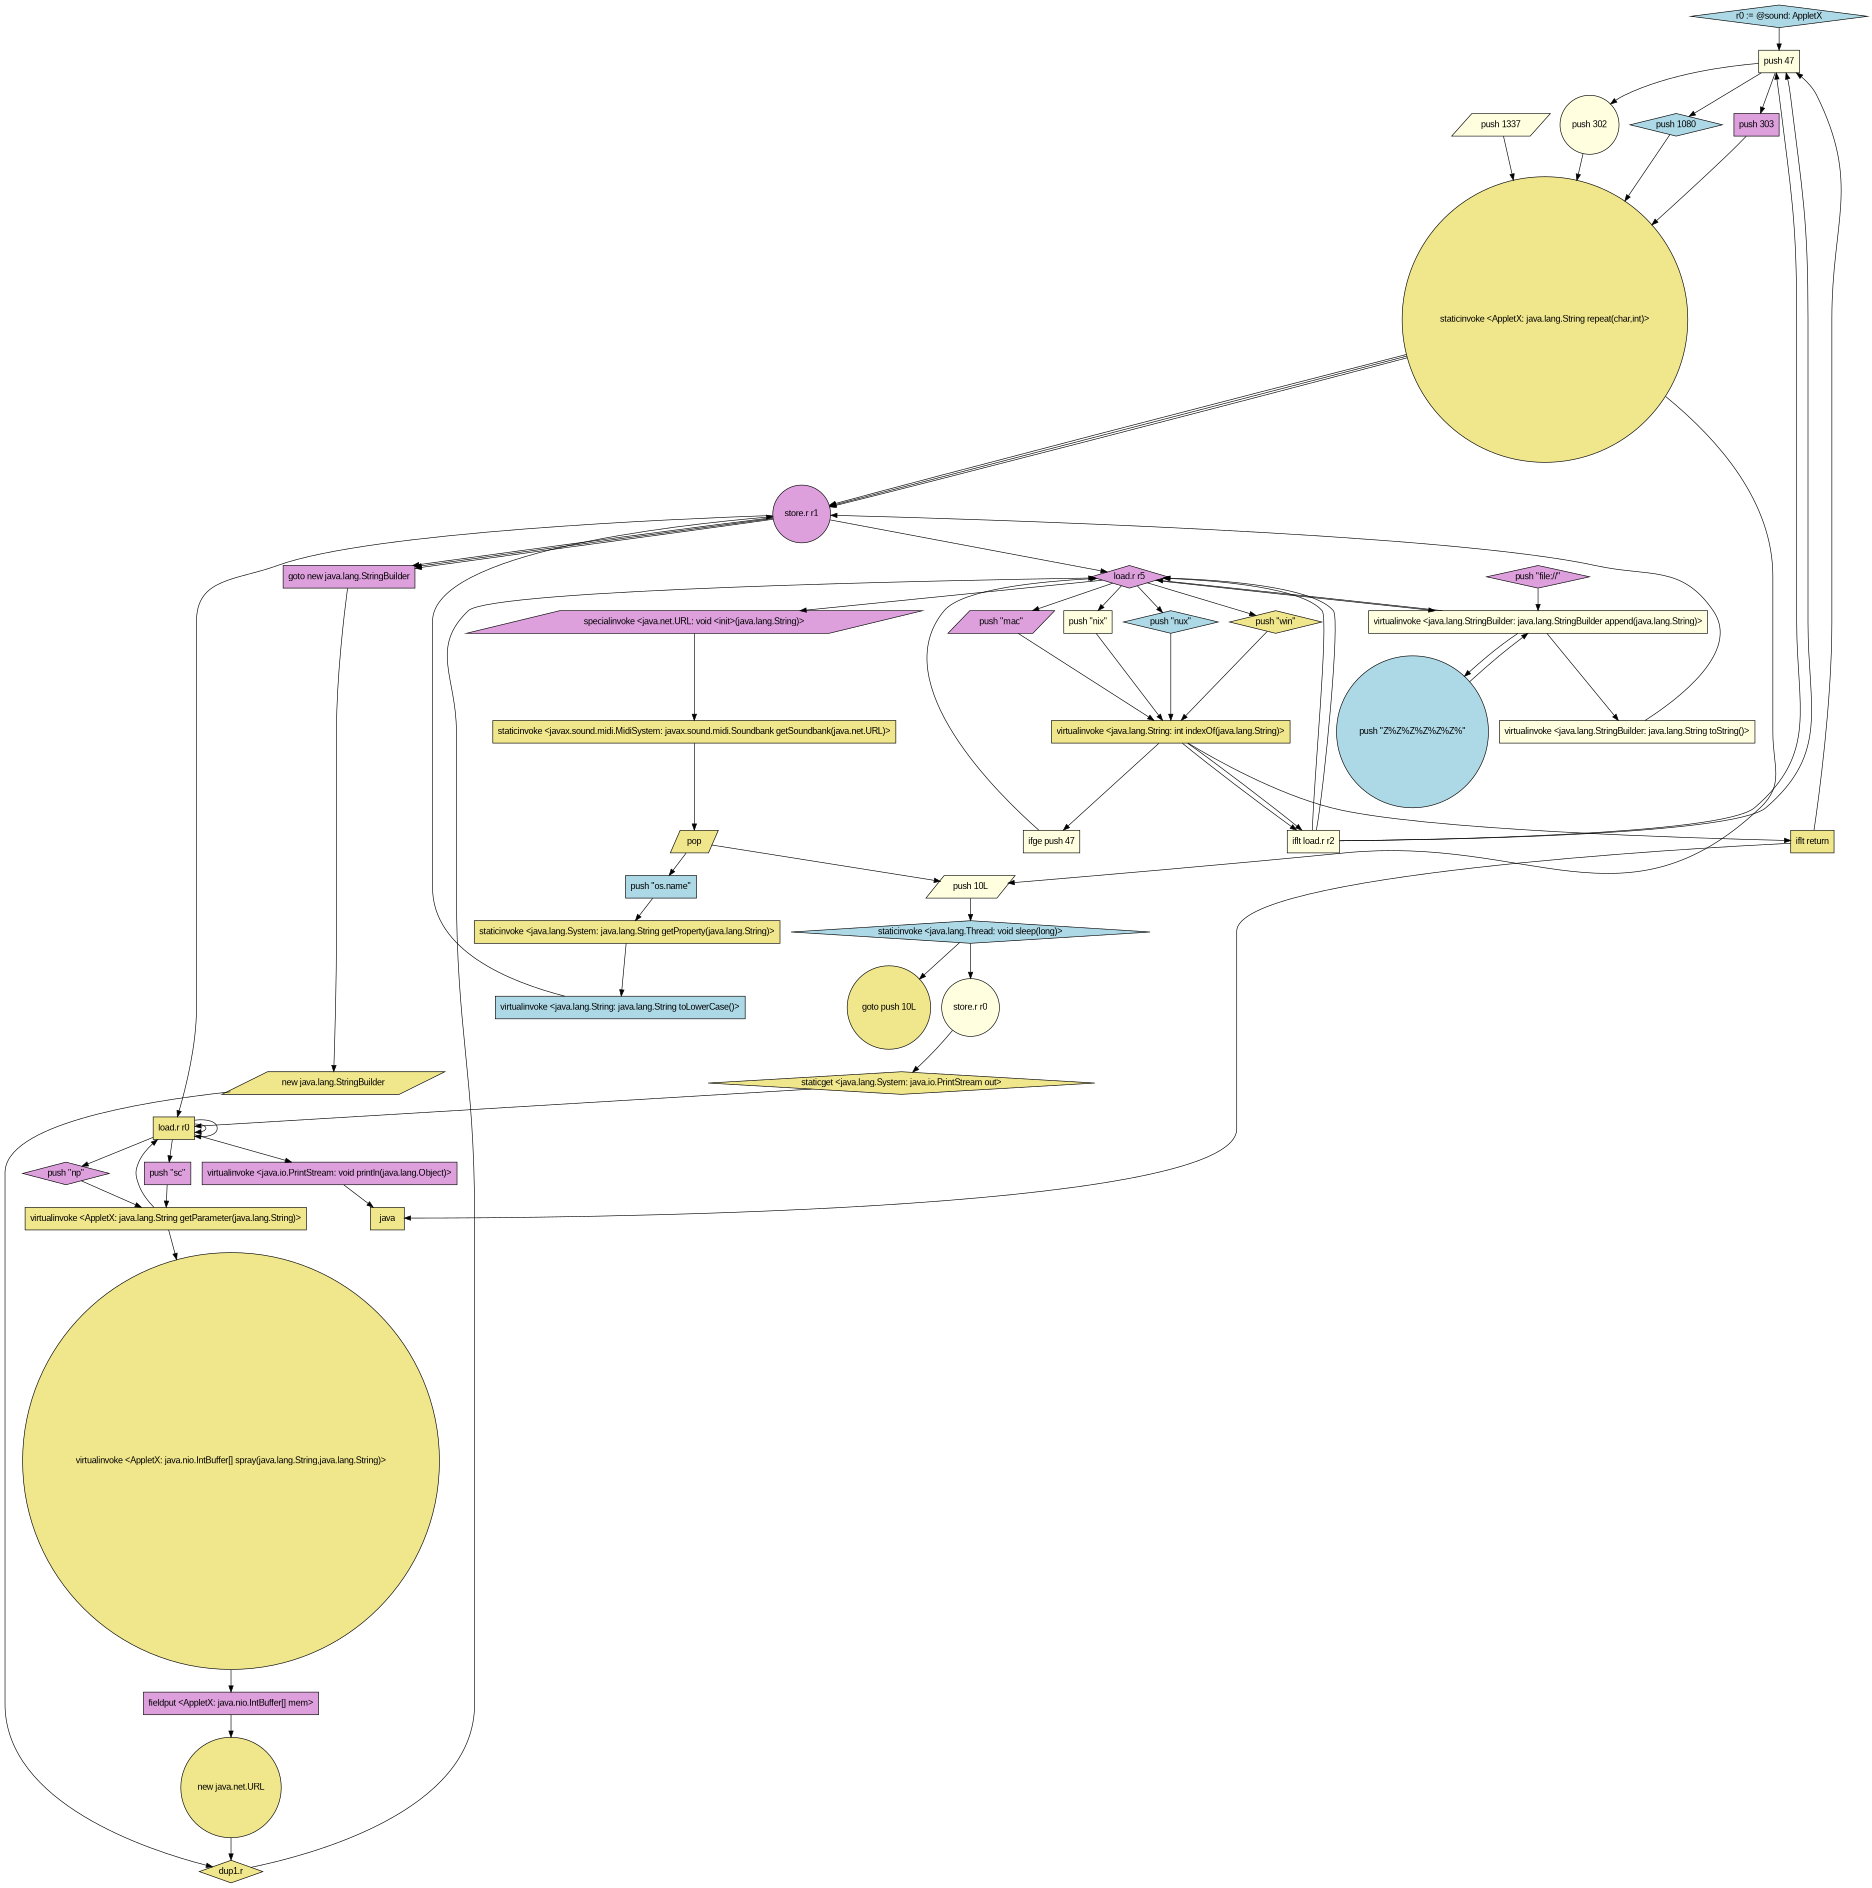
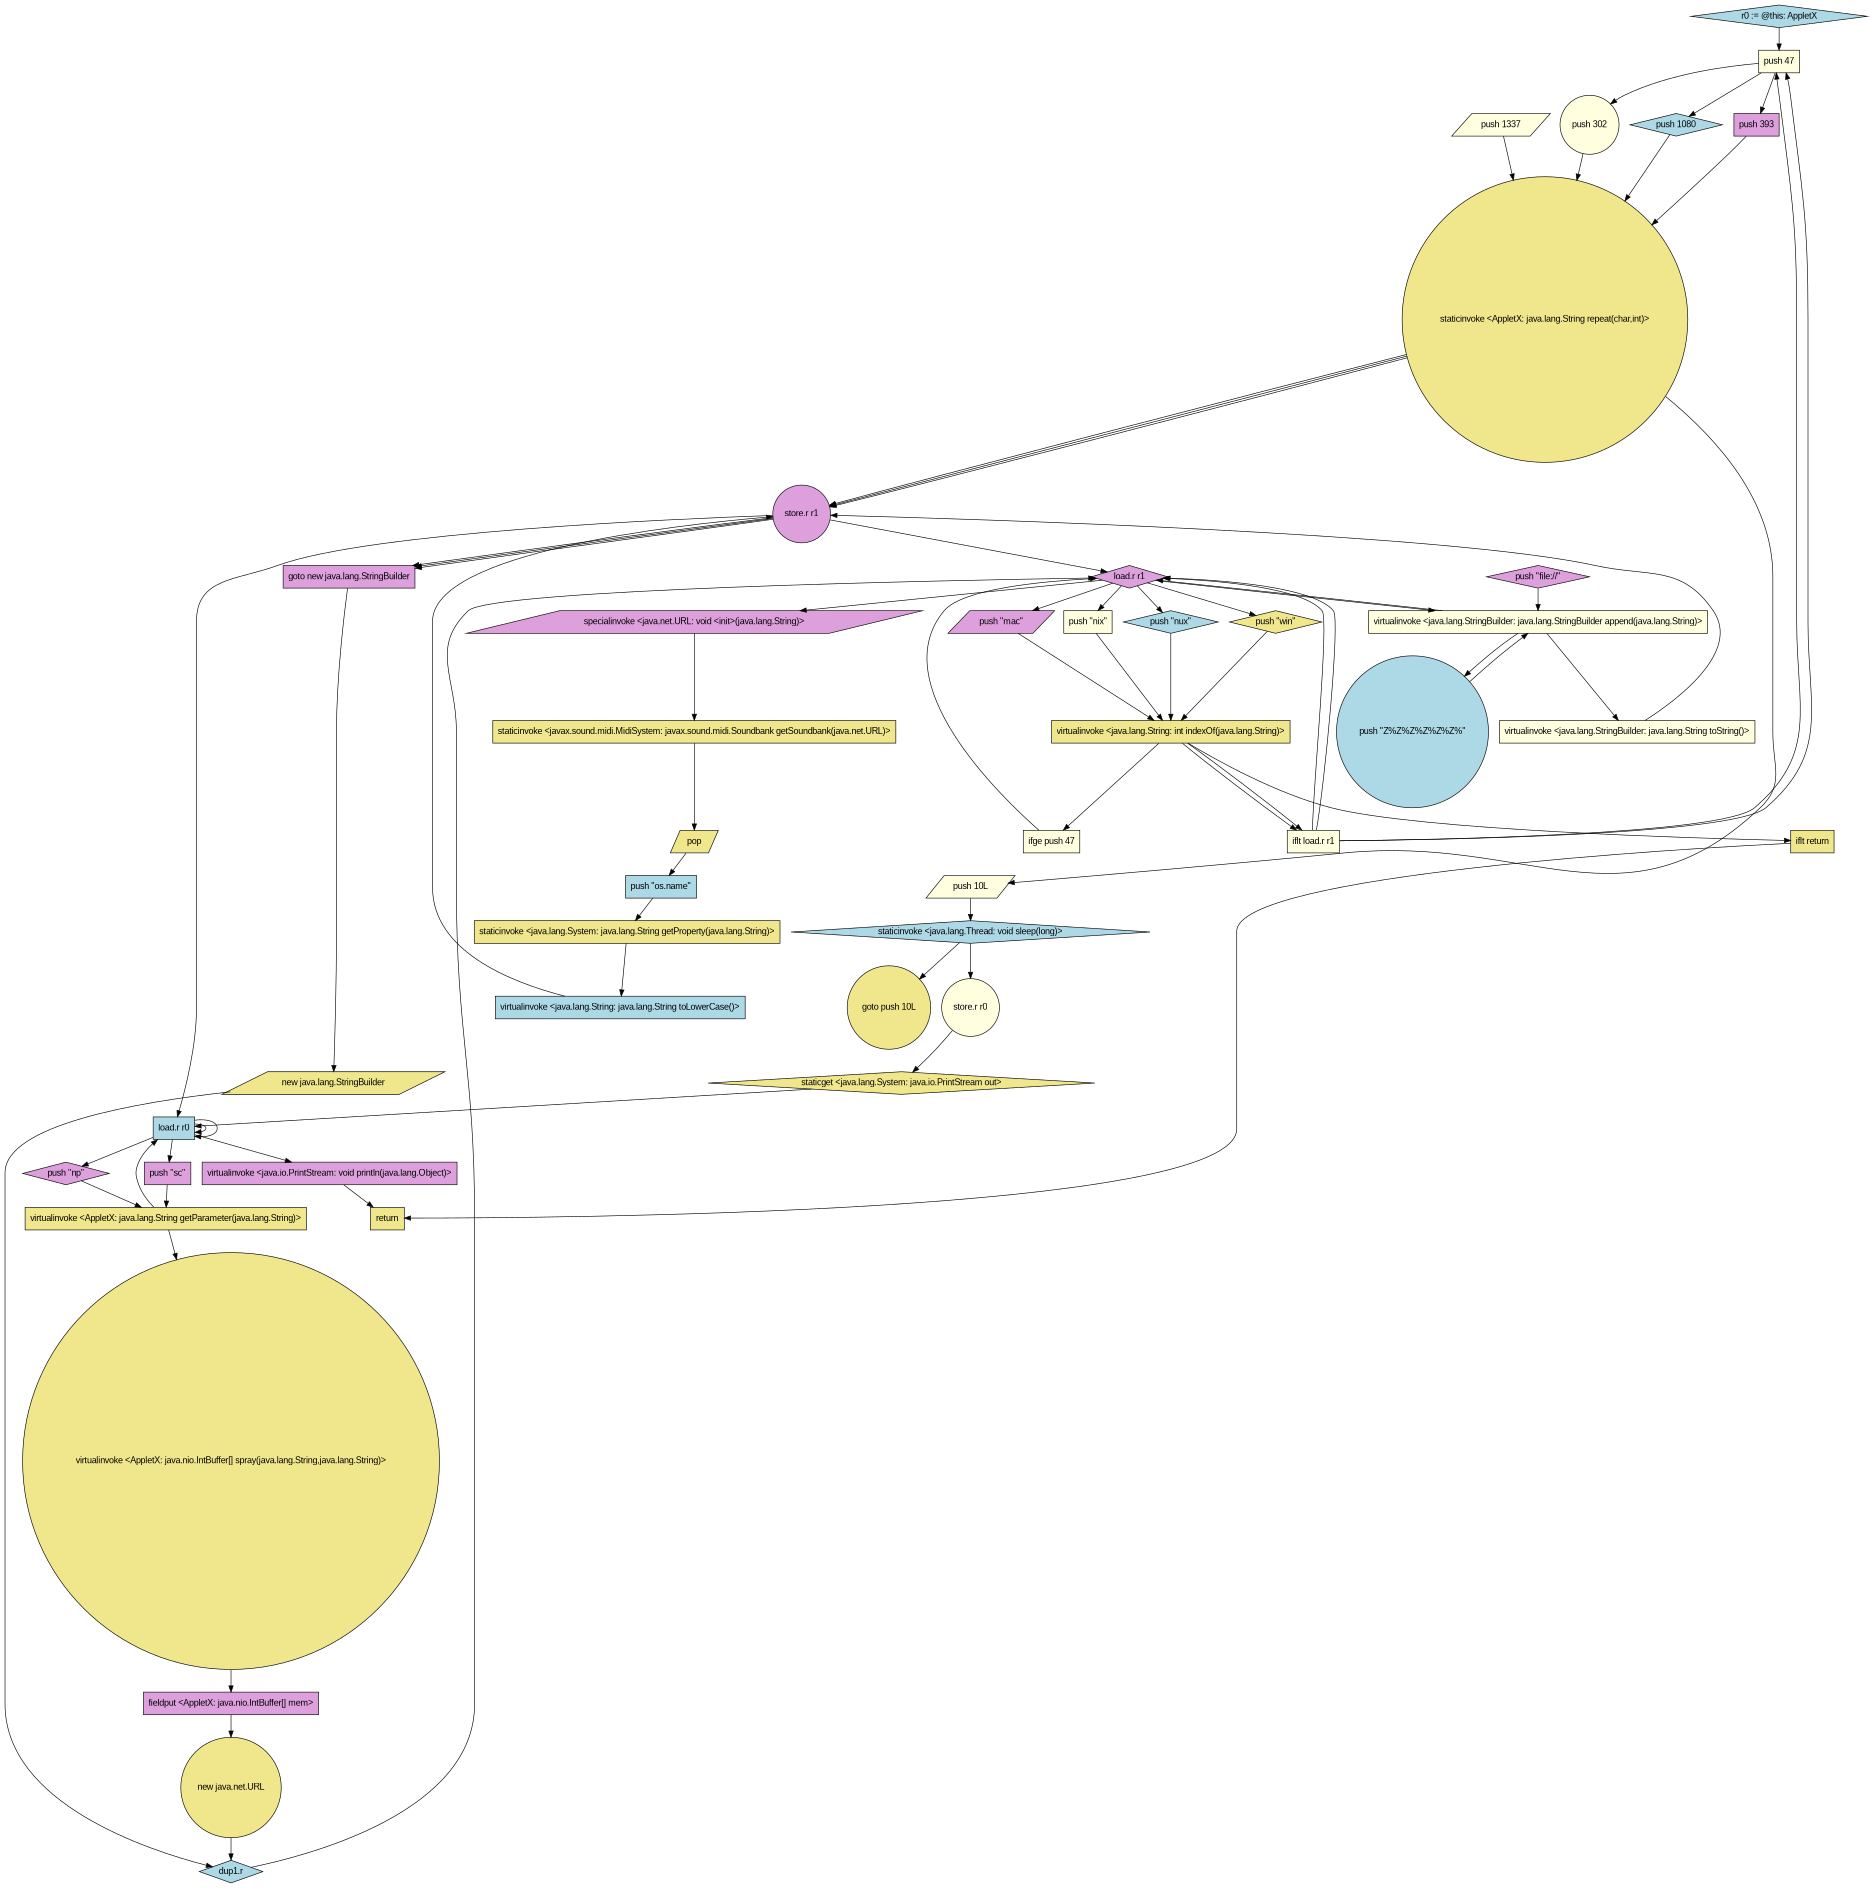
(1779, 16) -> (1779, 16)
(1757, 125) -> (1757, 125)
(1832, 449) -> none
(1129, 577) -> (1129, 577)
(1313, 842) -> (1313, 842)
(823, 863) -> none
(174, 1128) -> (174, 1128)
(387, 1219) -> (387, 1219)
(231, 1872) -> (231, 1872)
